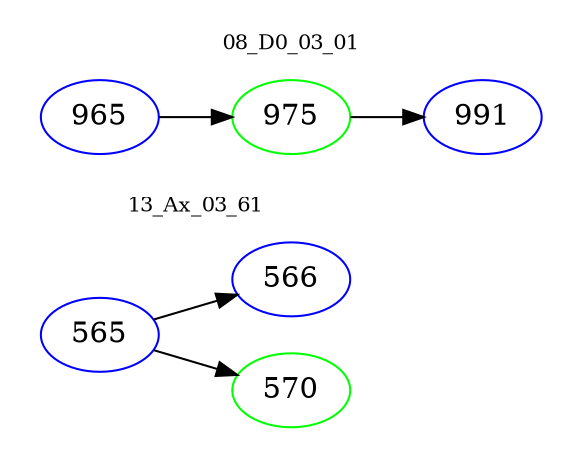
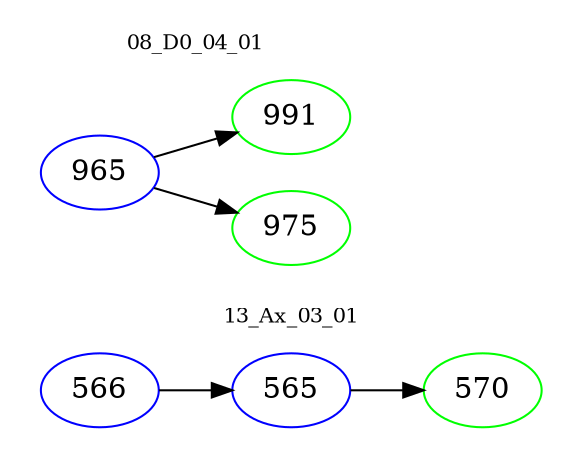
(291, 44) -> (196, 44)
(377, 117) -> (186, 148)
(483, 117) -> (291, 117)
(196, 206) -> (291, 317)
(186, 310) -> (185, 390)
